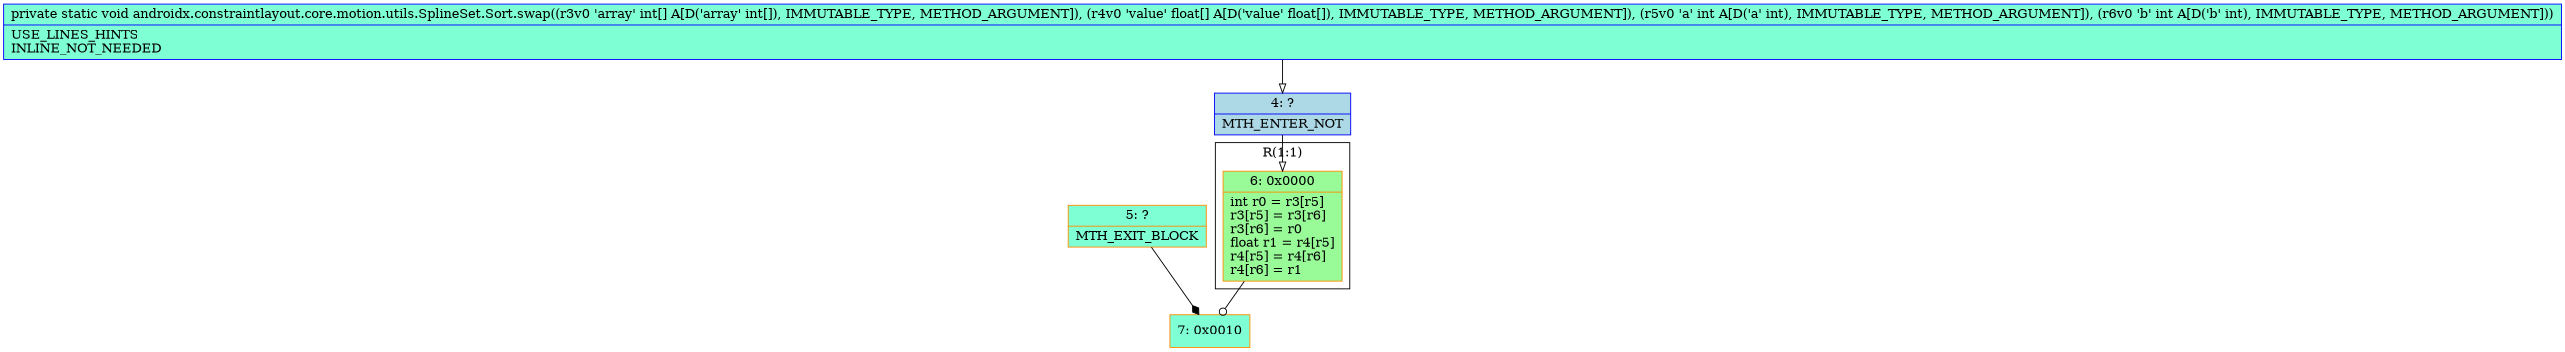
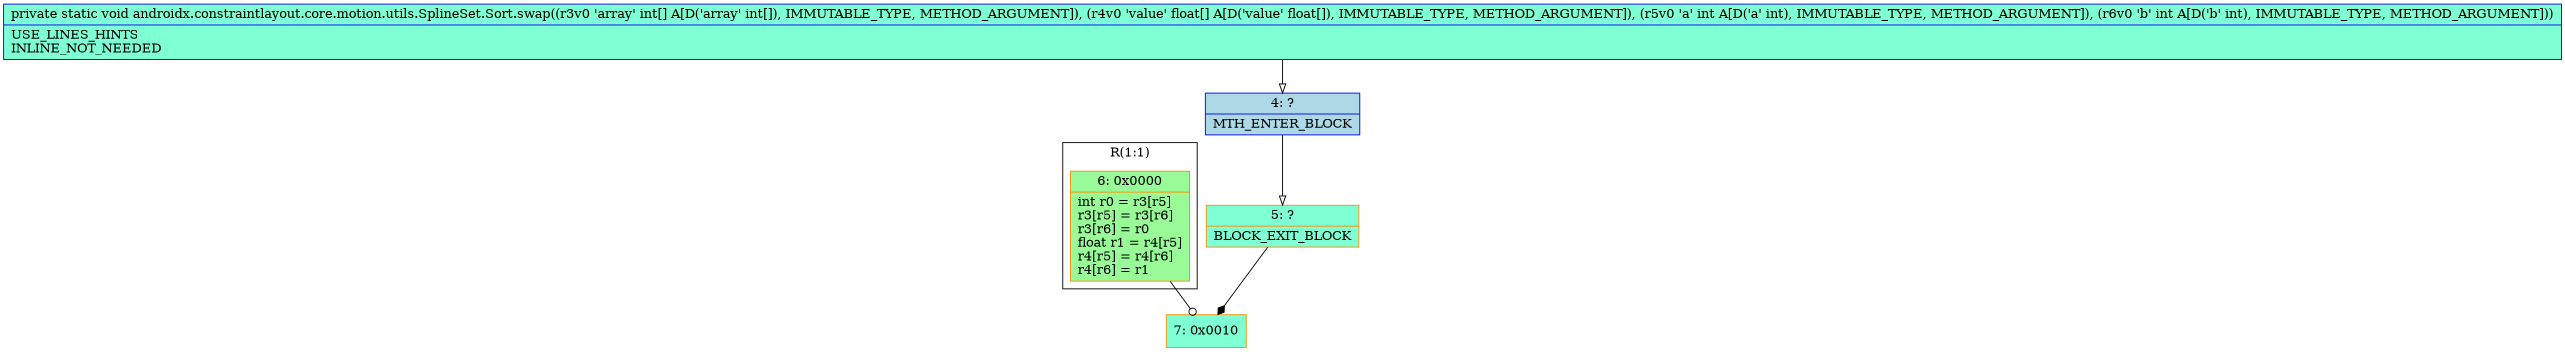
(1283, 124) -> (1283, 124)
(1283, 148) -> (1283, 165)
(1137, 236) -> (1283, 236)
